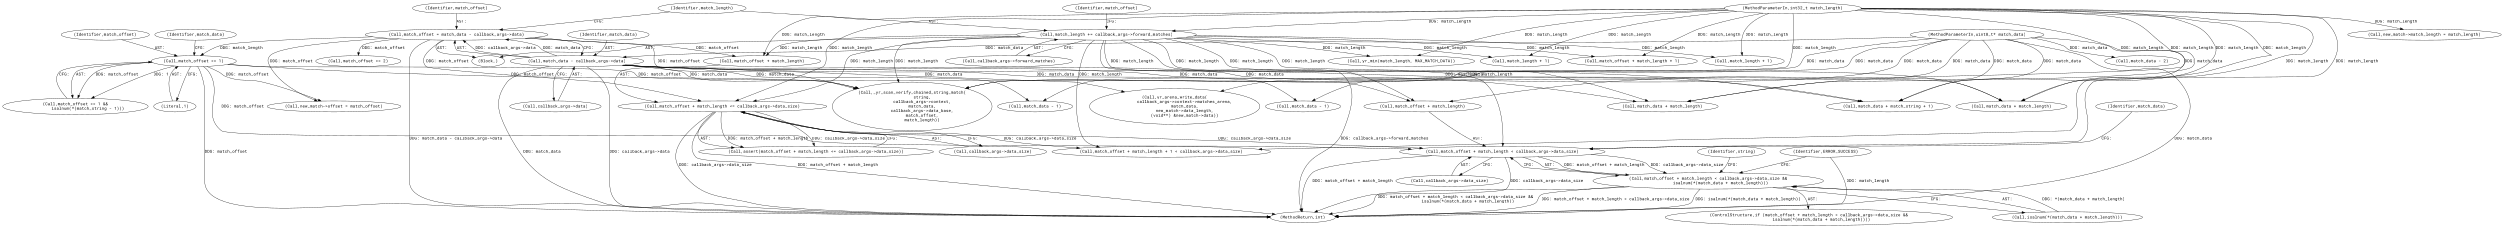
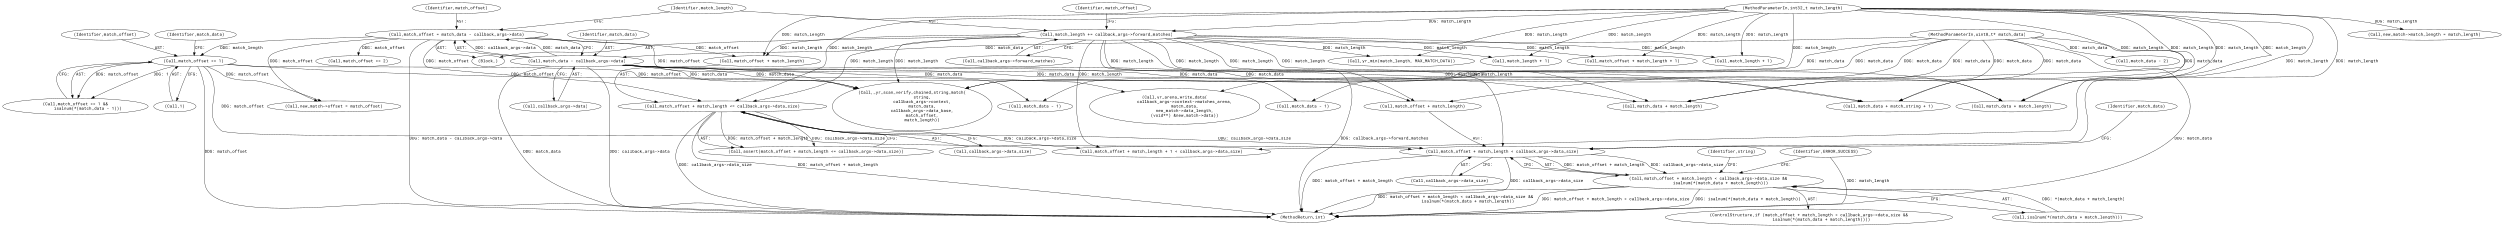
(75, 106) -> (75, 106)
(175, 106) -> (175, 106)
